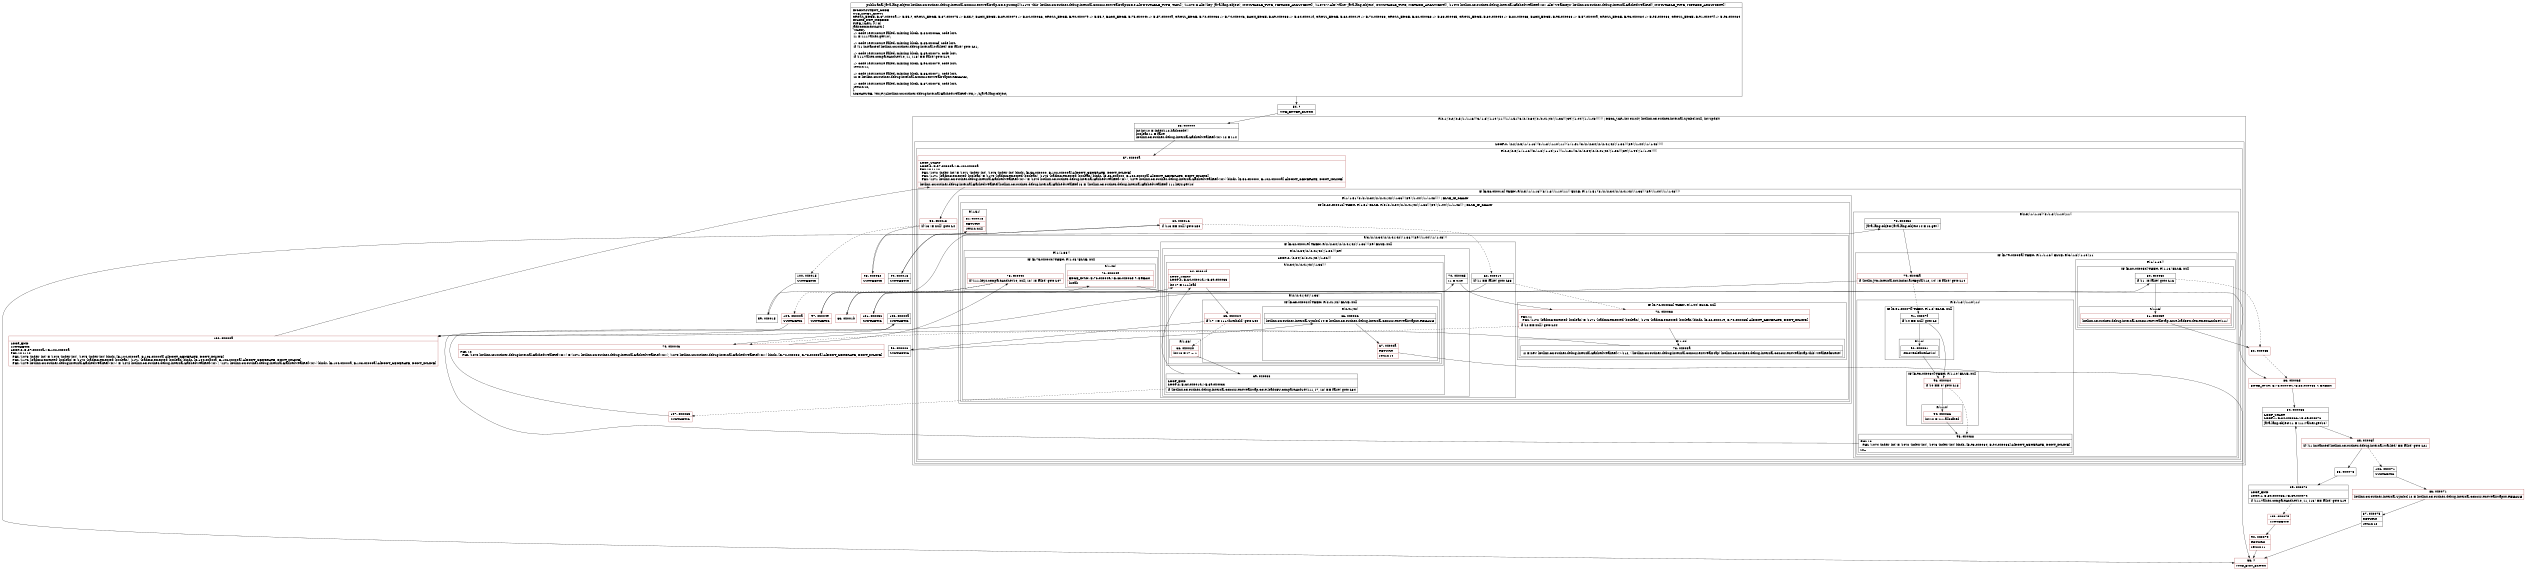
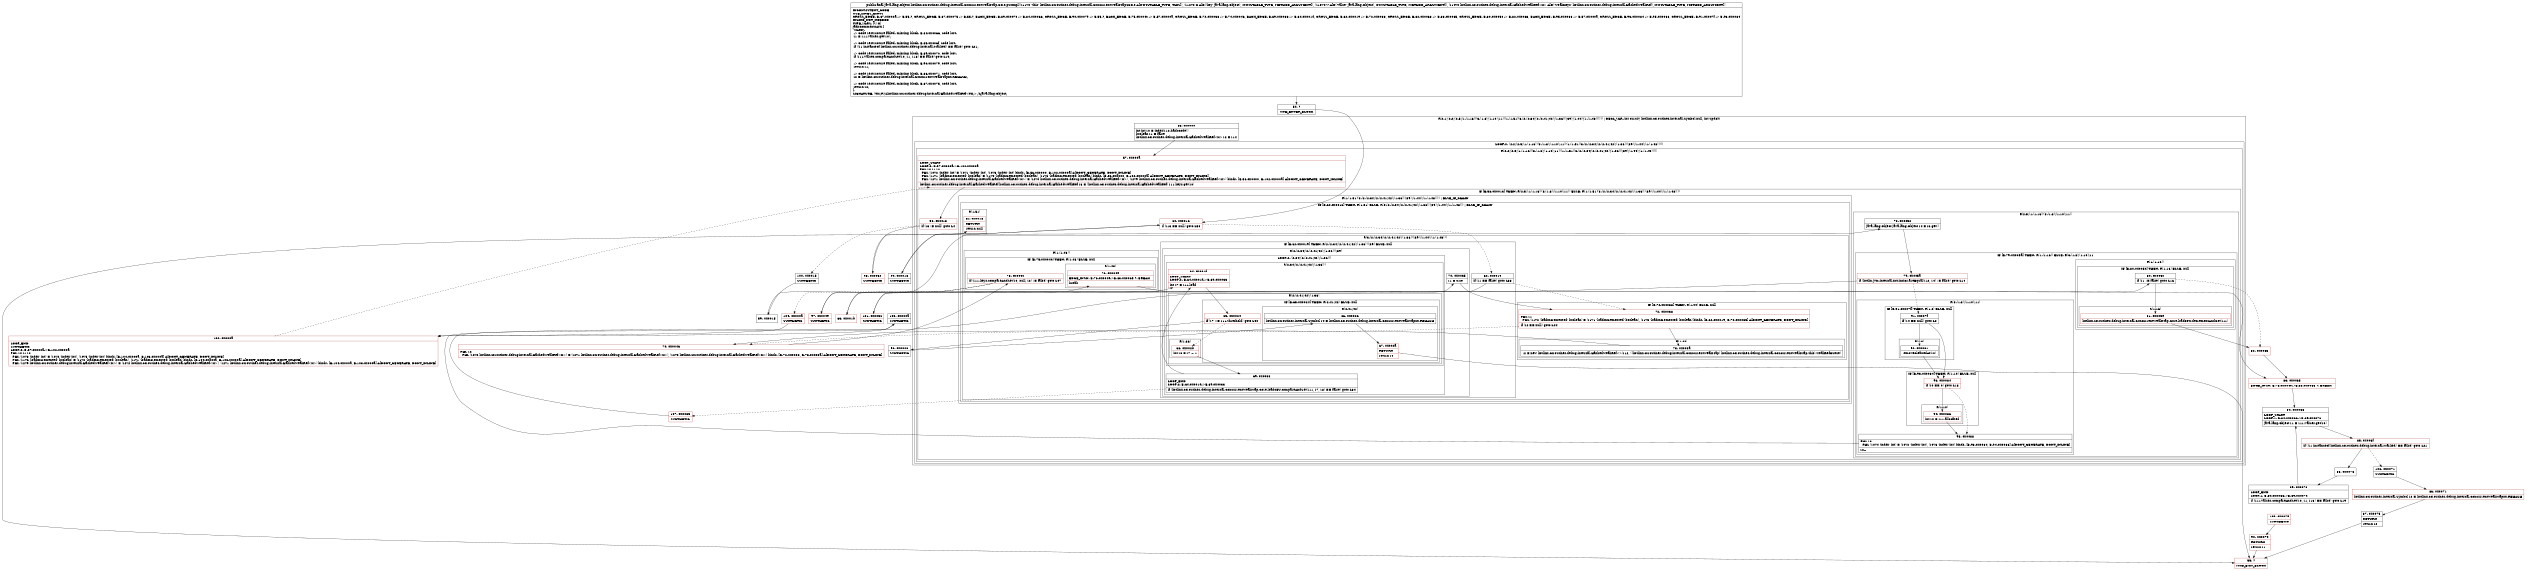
(1254, 118) -> (1333, 198)
(599, 253) -> (599, 253)
(1061, 253) -> (1061, 253)
(2275, 366) -> (2275, 366)
(2288, 508) -> none
